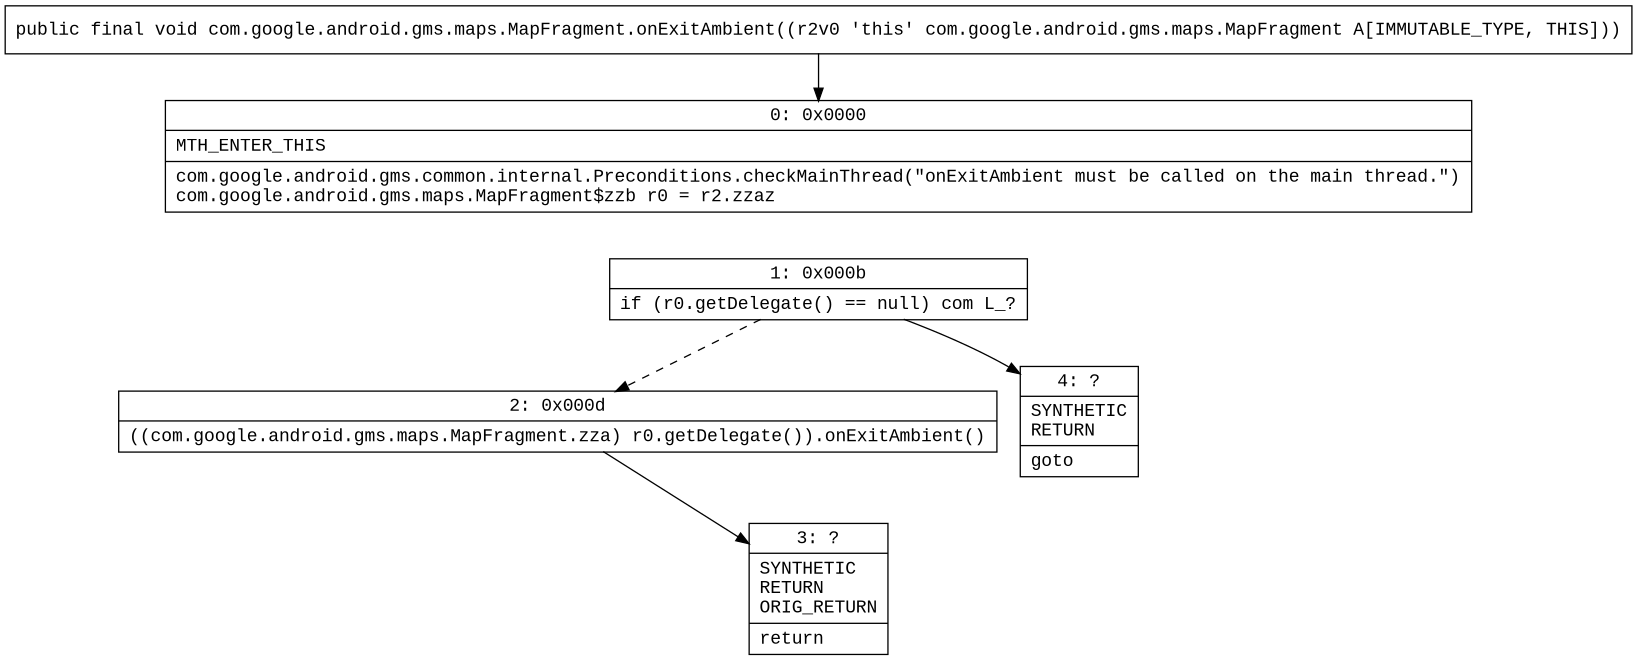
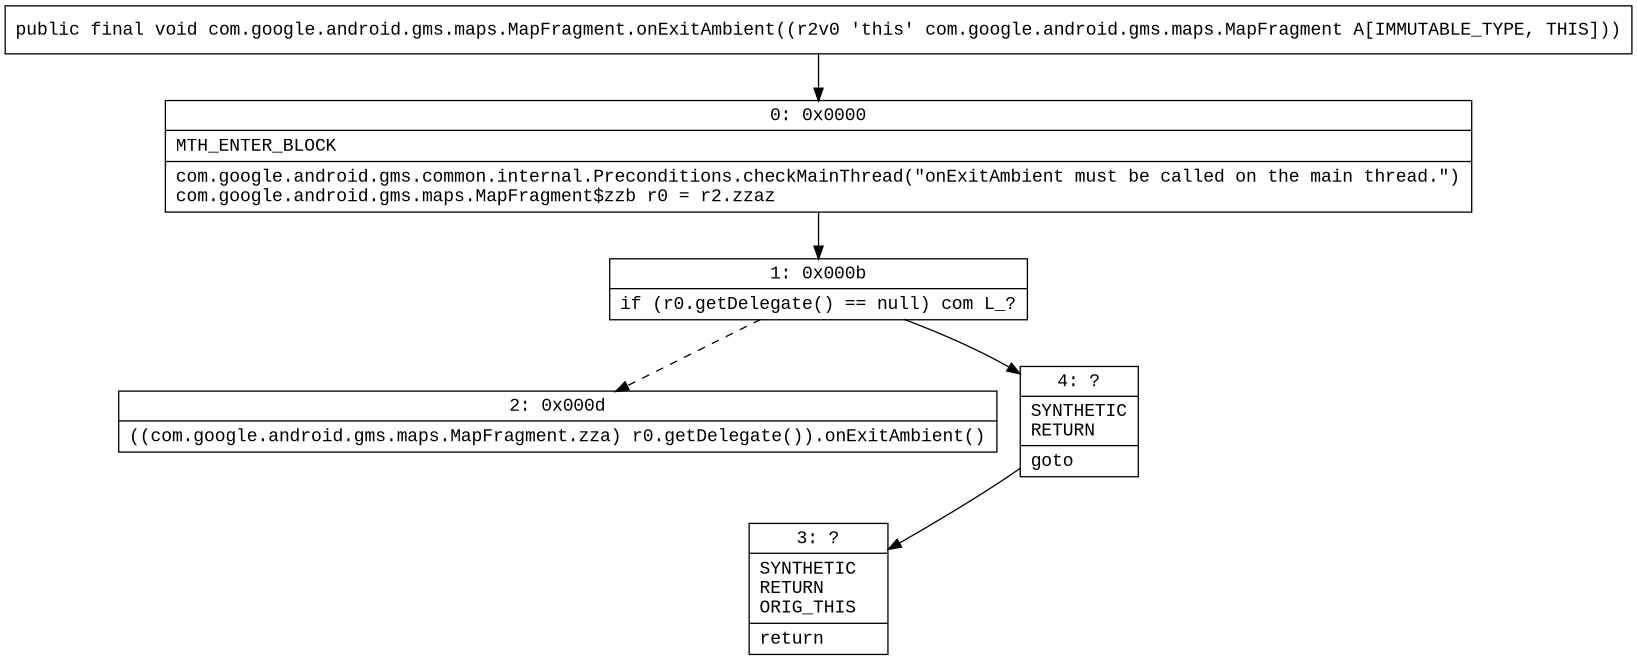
(251, 145) -> (256, 145)
none -> (819, 229)
(671, 494) -> (961, 507)
(819, 607) -> (808, 607)
